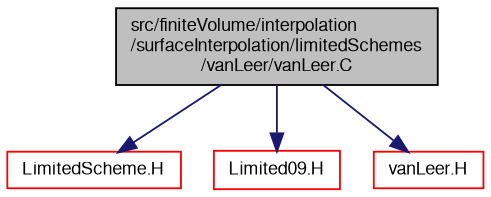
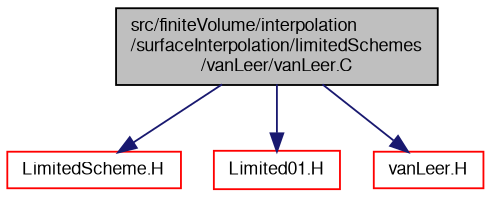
(277, 170) -> (277, 170)
